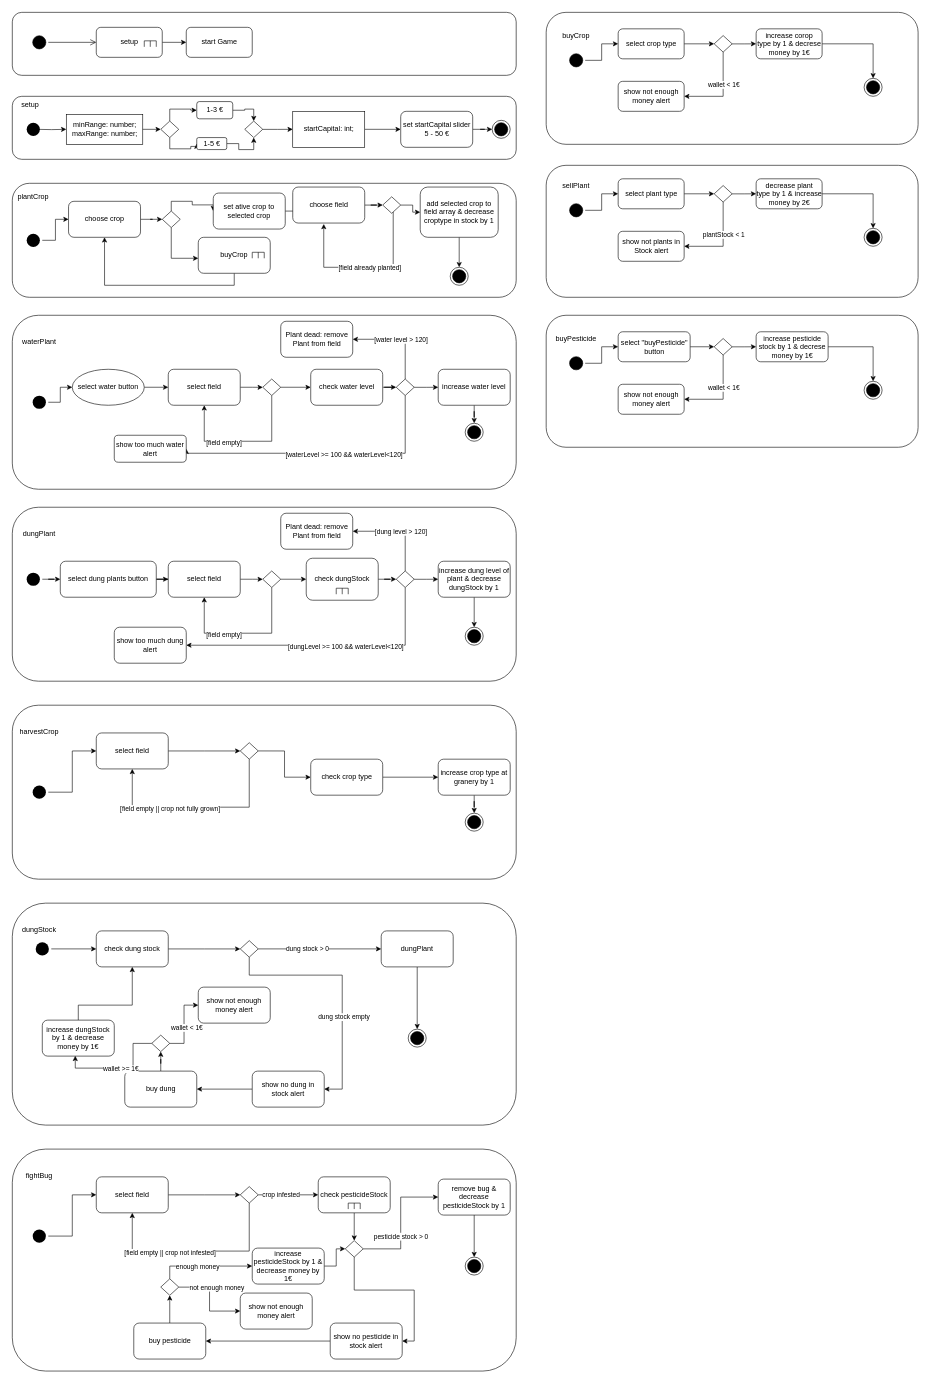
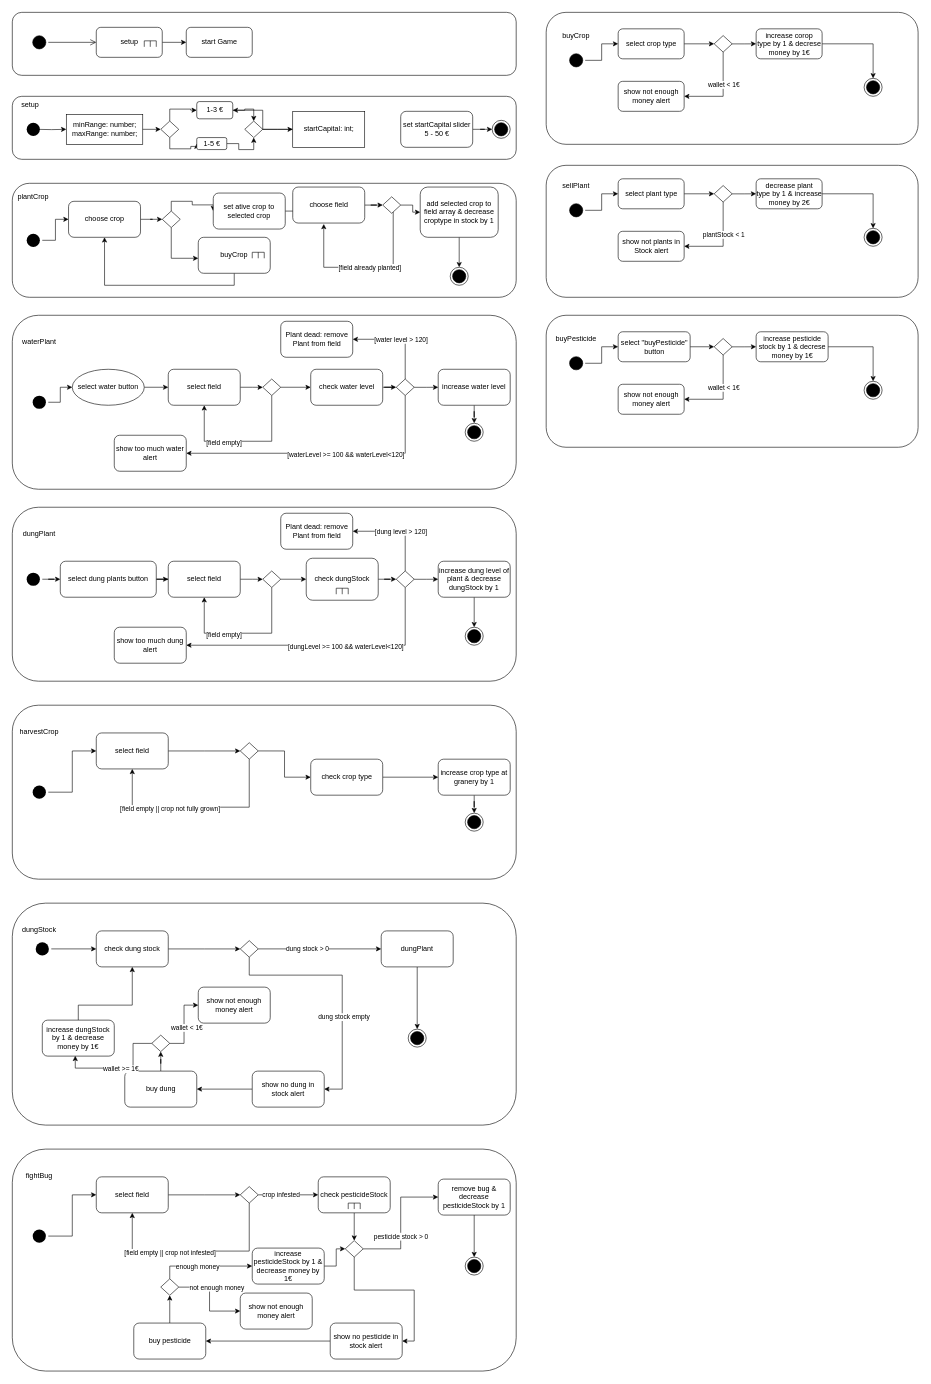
(395, 129) -> (263, 115)
(150, 449) -> (150, 453)
